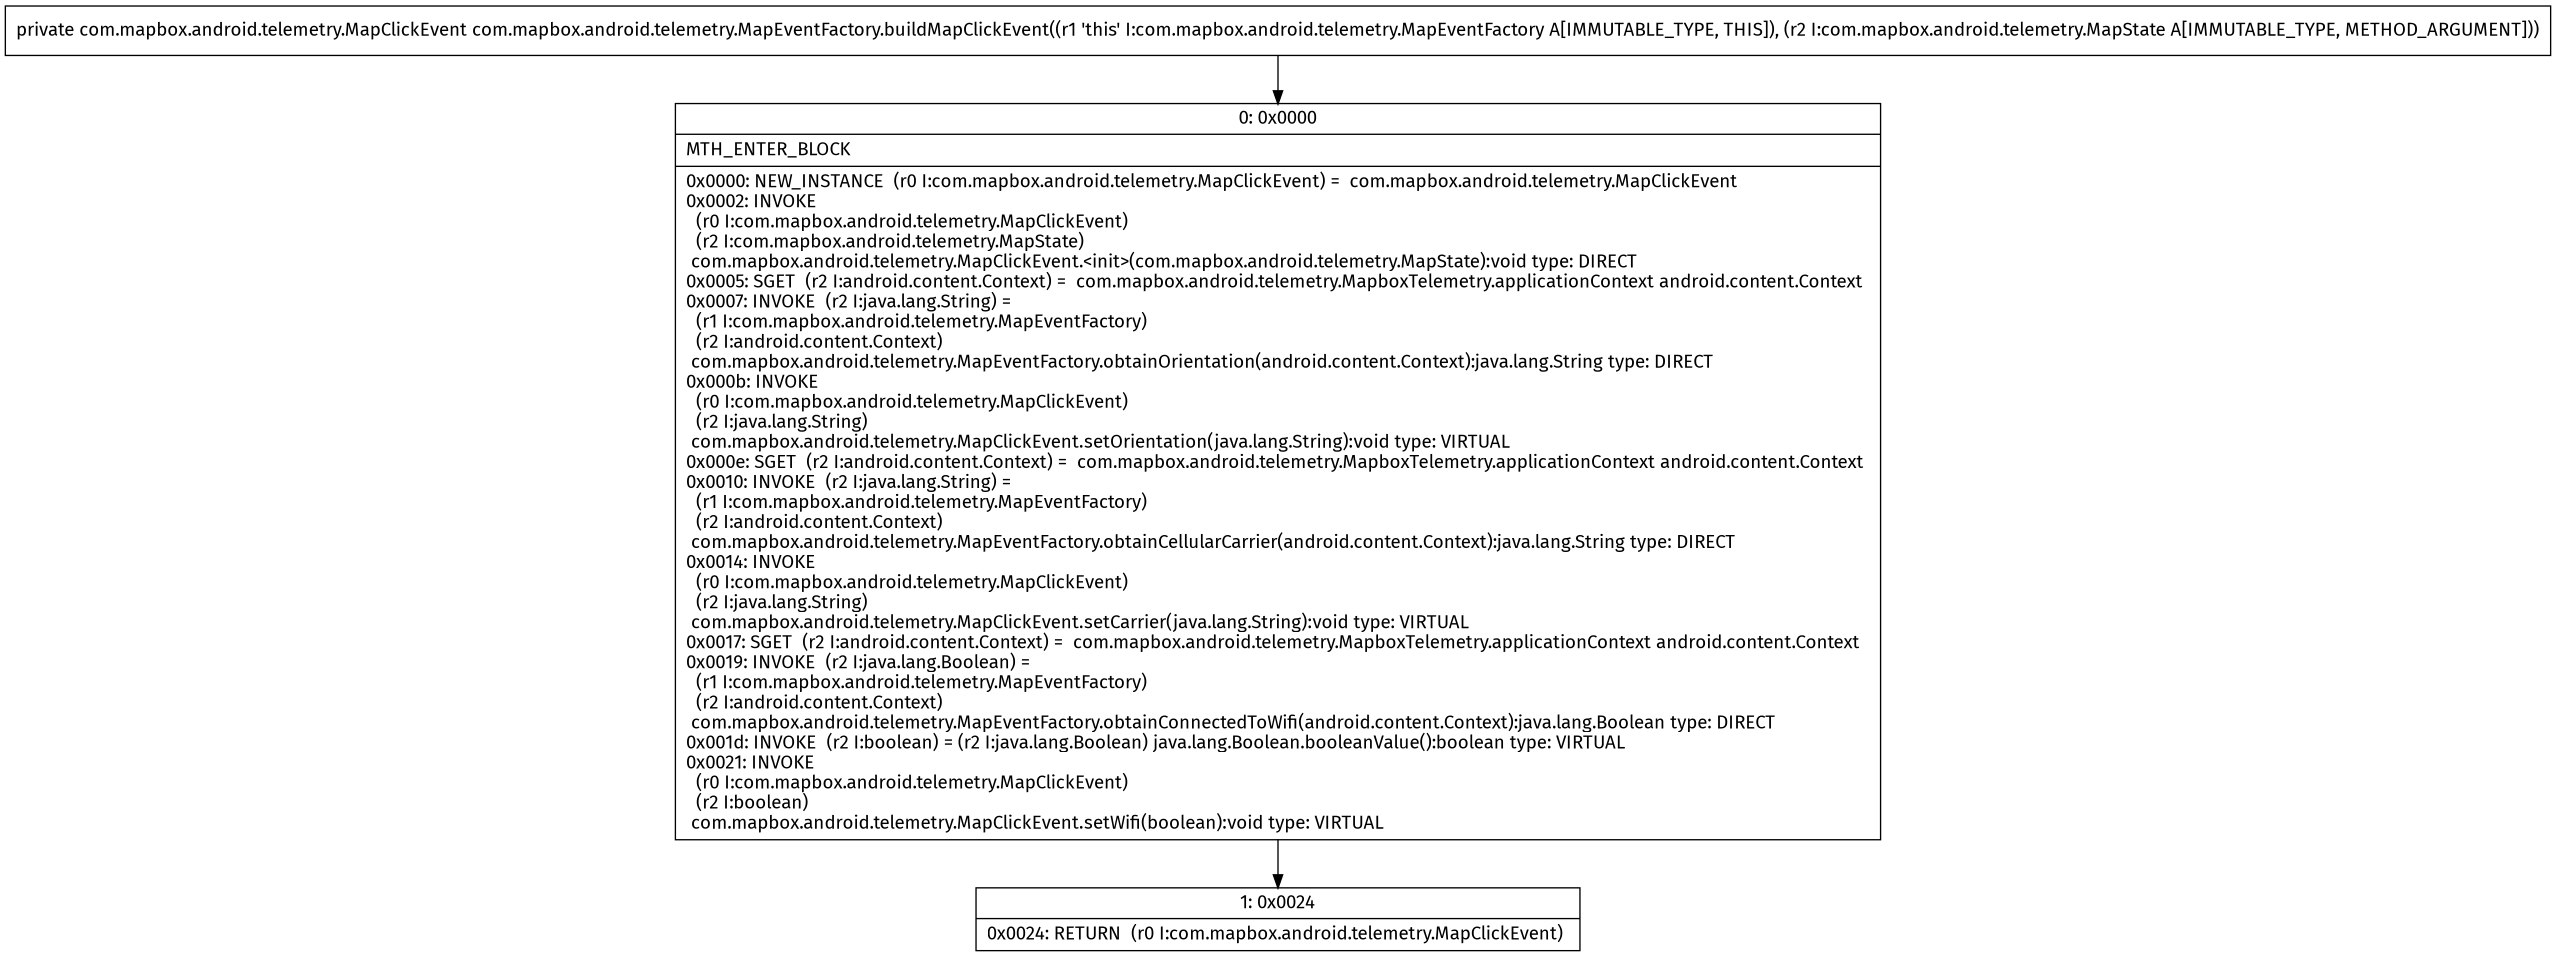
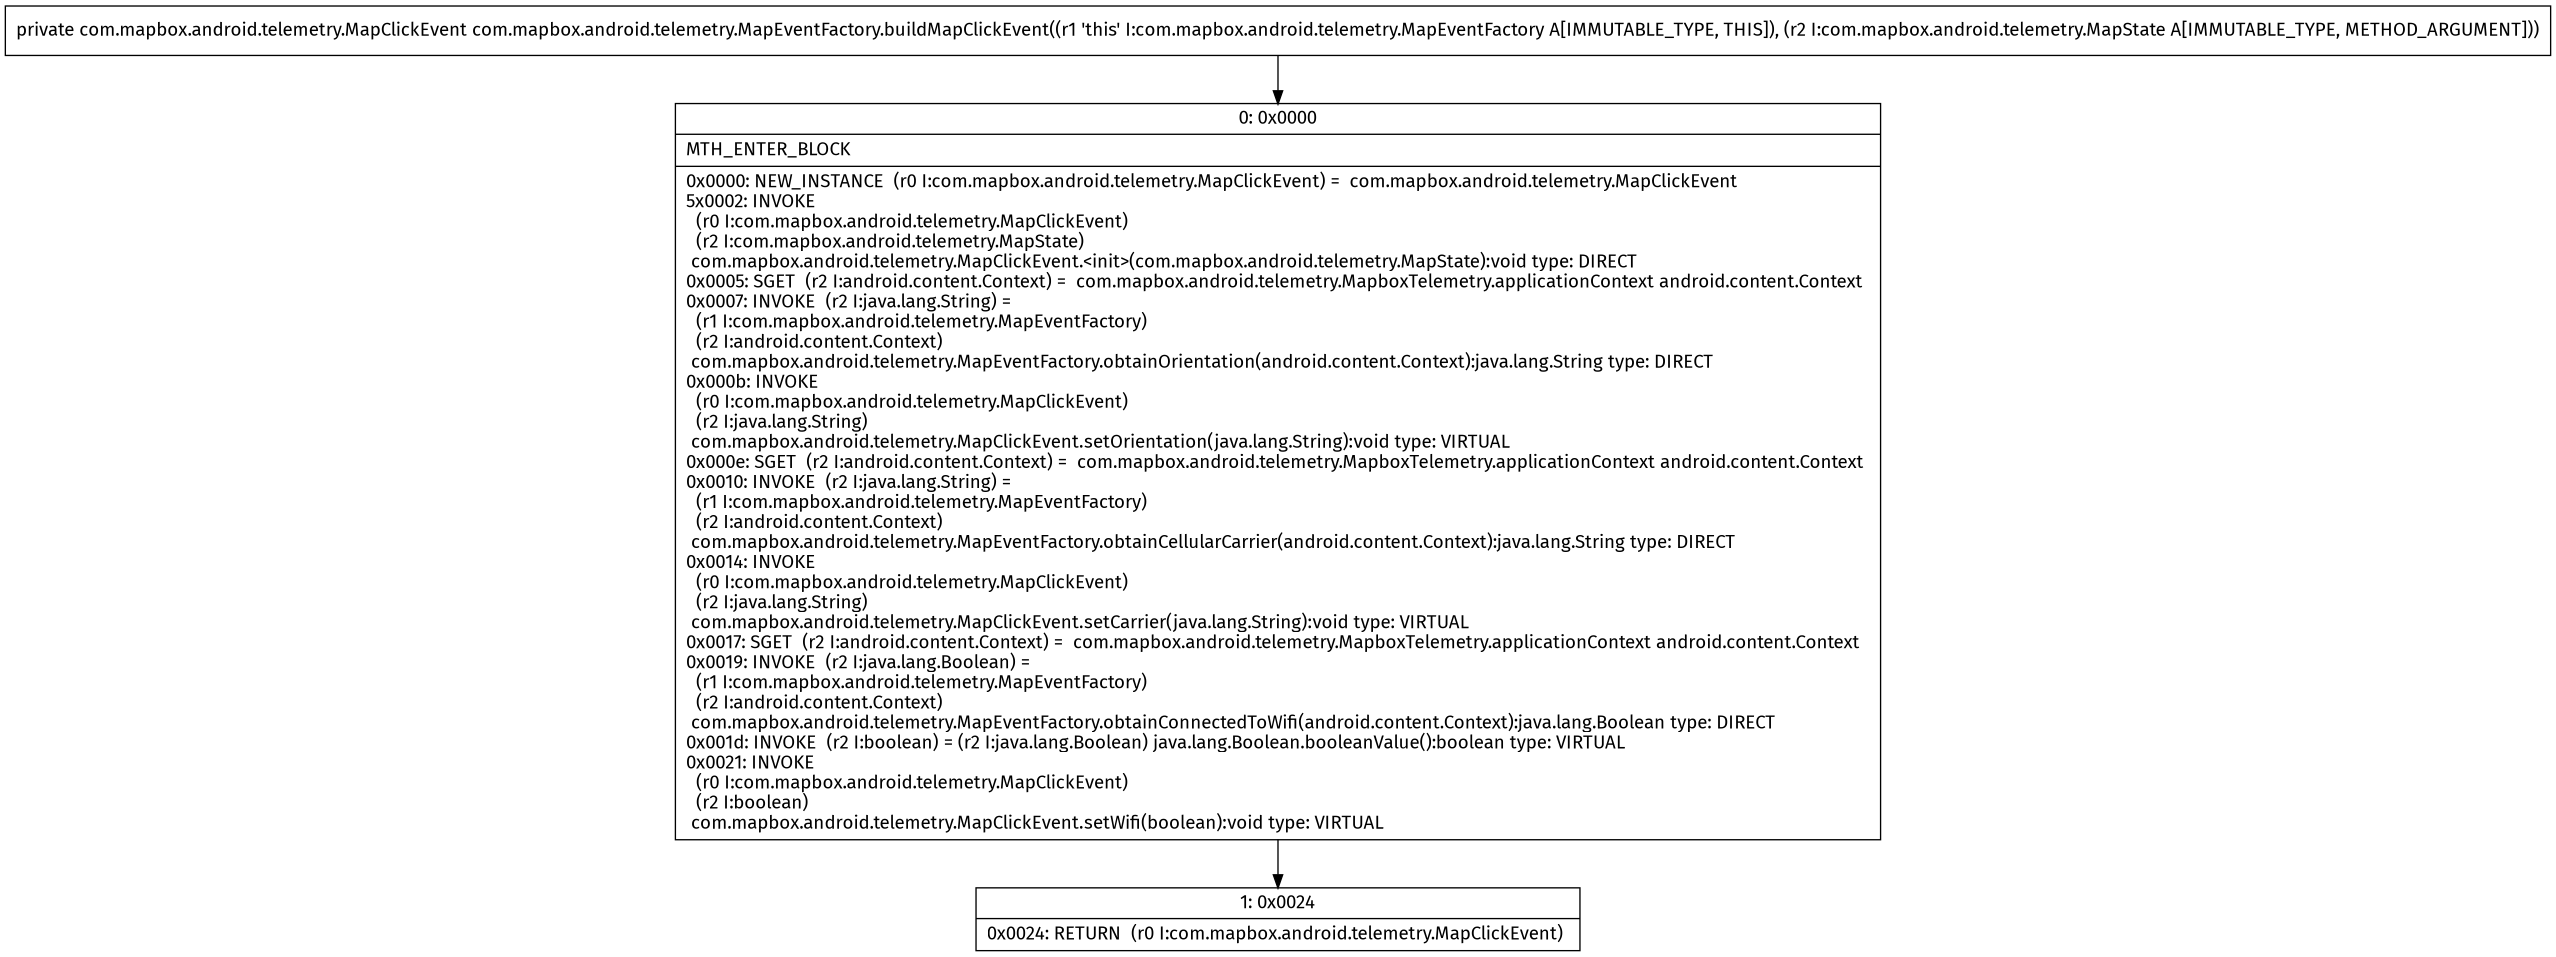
(757, 202) -> (756, 202)
